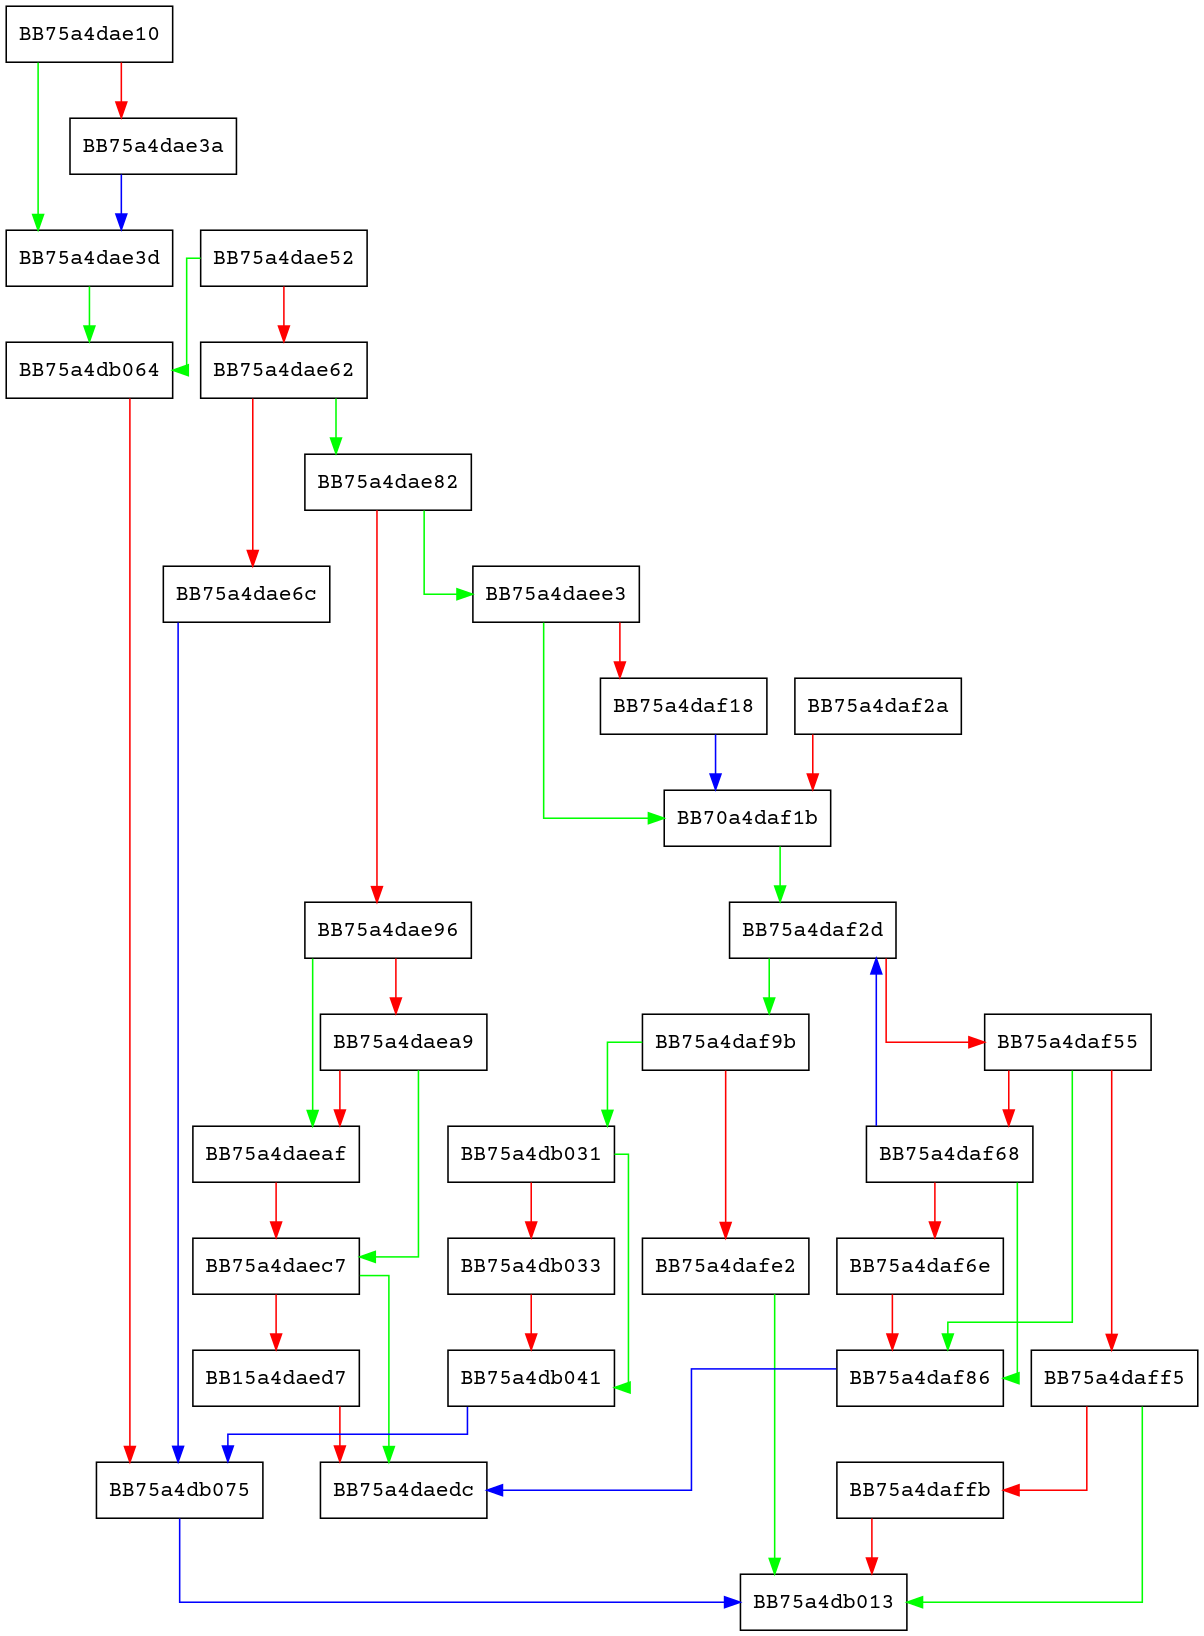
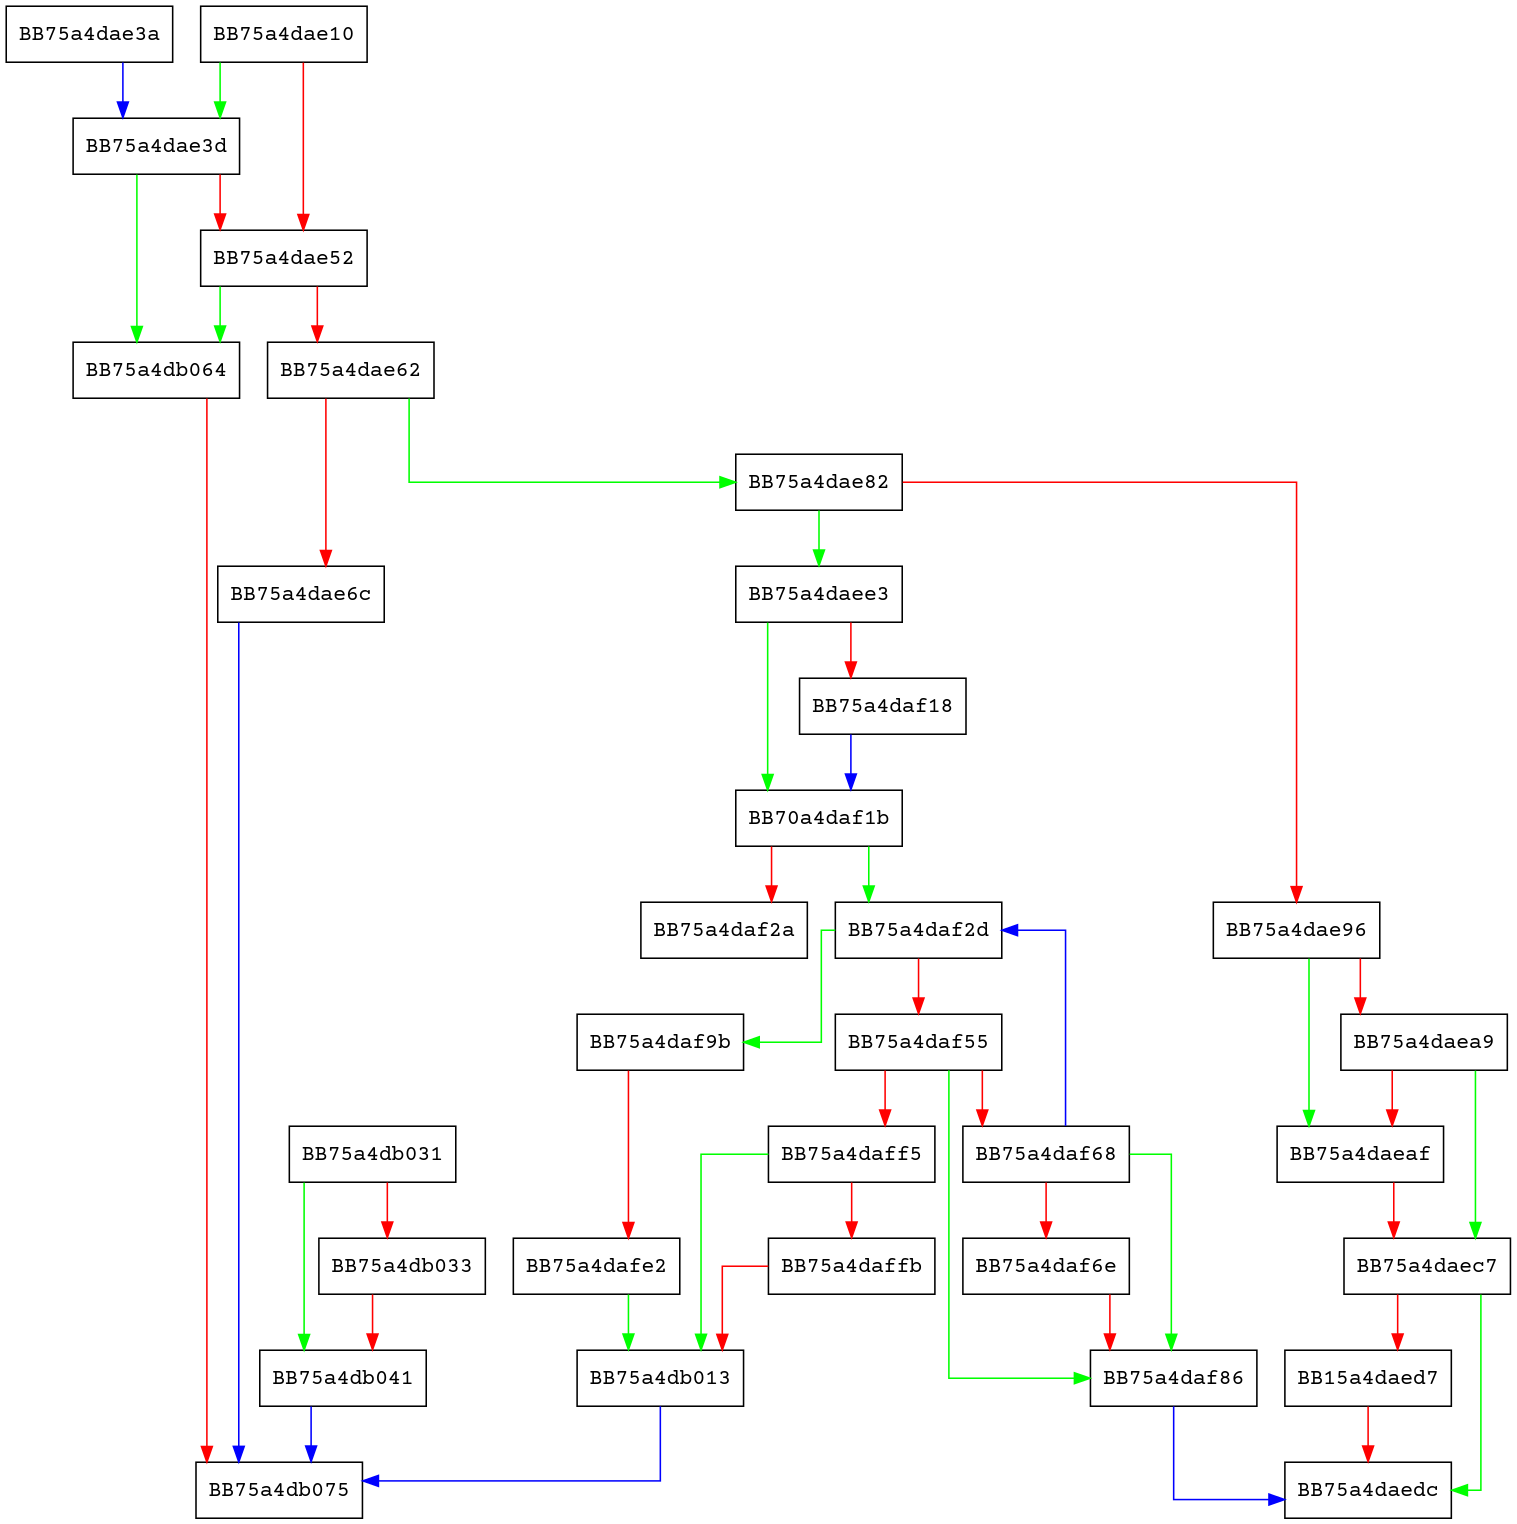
(121, 82) -> (303, 139)
none -> (220, 194)
(813, 754) -> (772, 866)
(607, 1059) -> none
(410, 1602) -> (557, 1481)
